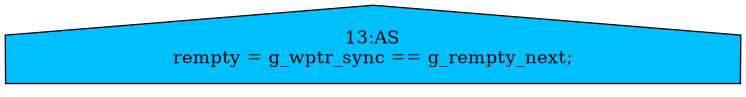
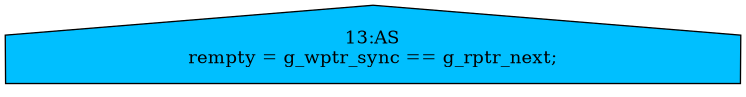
(373, 49) -> (373, 49)
